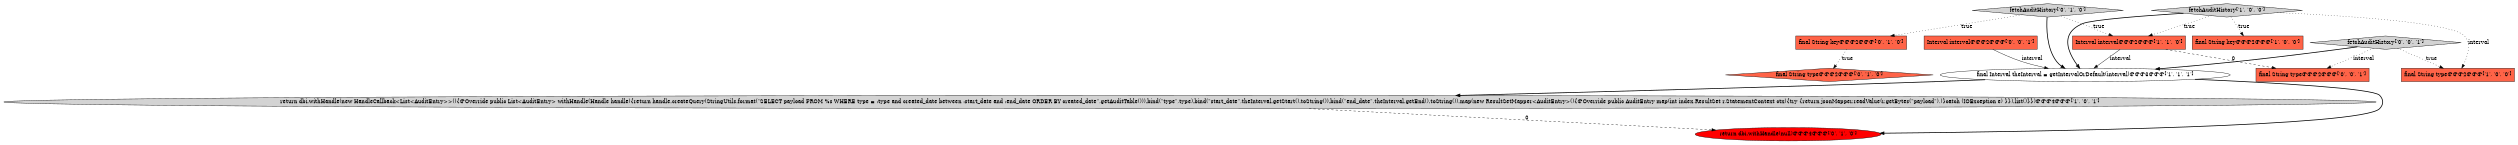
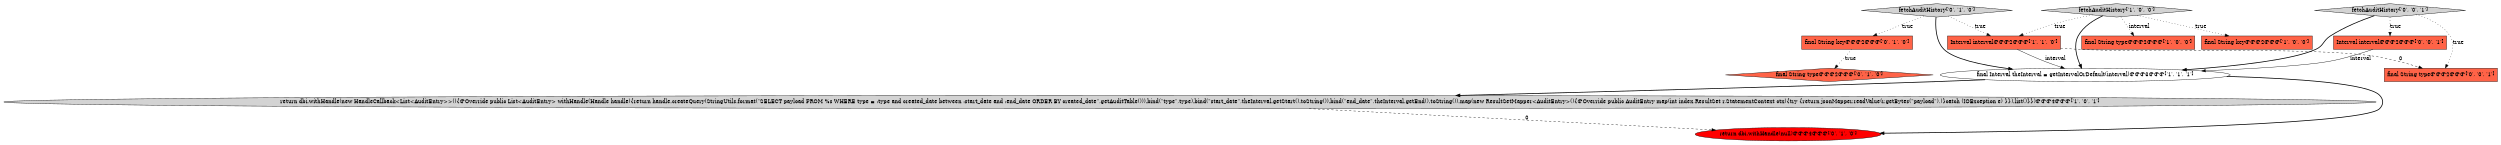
(2419, 58) -> (2390, 25)
(2364, 59) -> (2458, 43)
